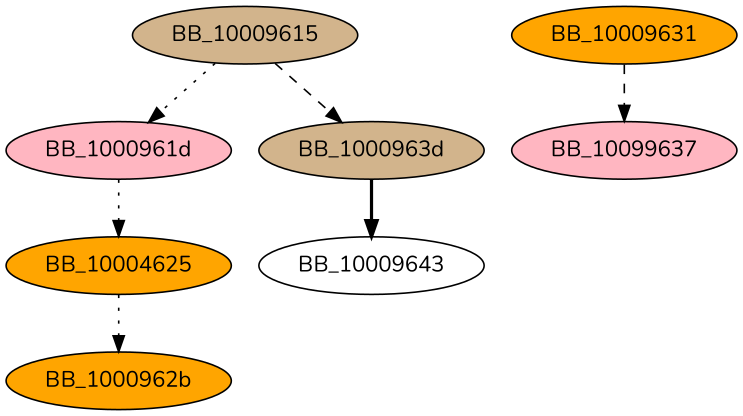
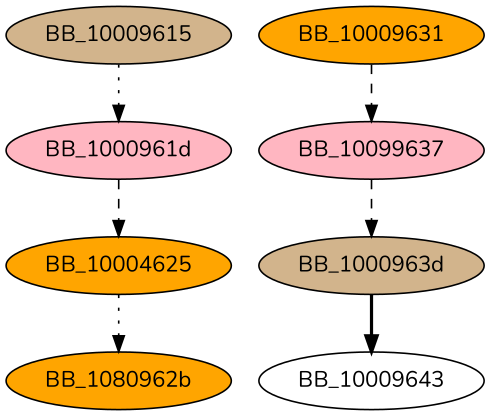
(302, 87) -> (372, 200)
(119, 200) -> (119, 200)
(119, 381) -> (119, 381)
